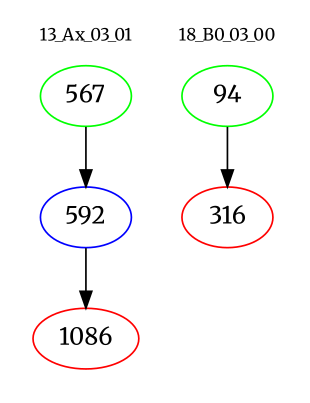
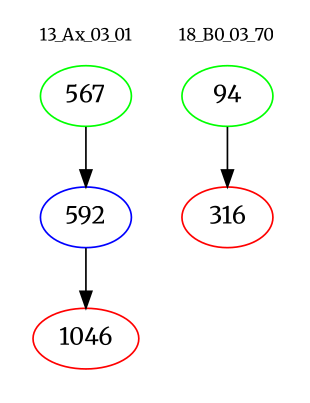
(227, 36) -> (227, 36)
(86, 339) -> (86, 339)
